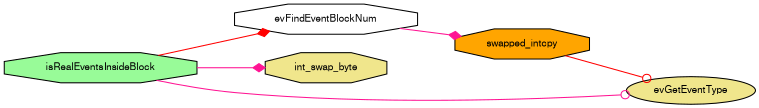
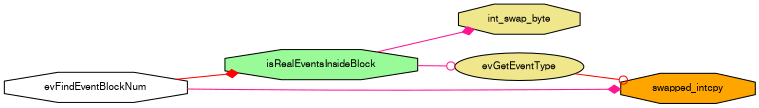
(208, 45) -> (201, 77)
(604, 66) -> (597, 77)
